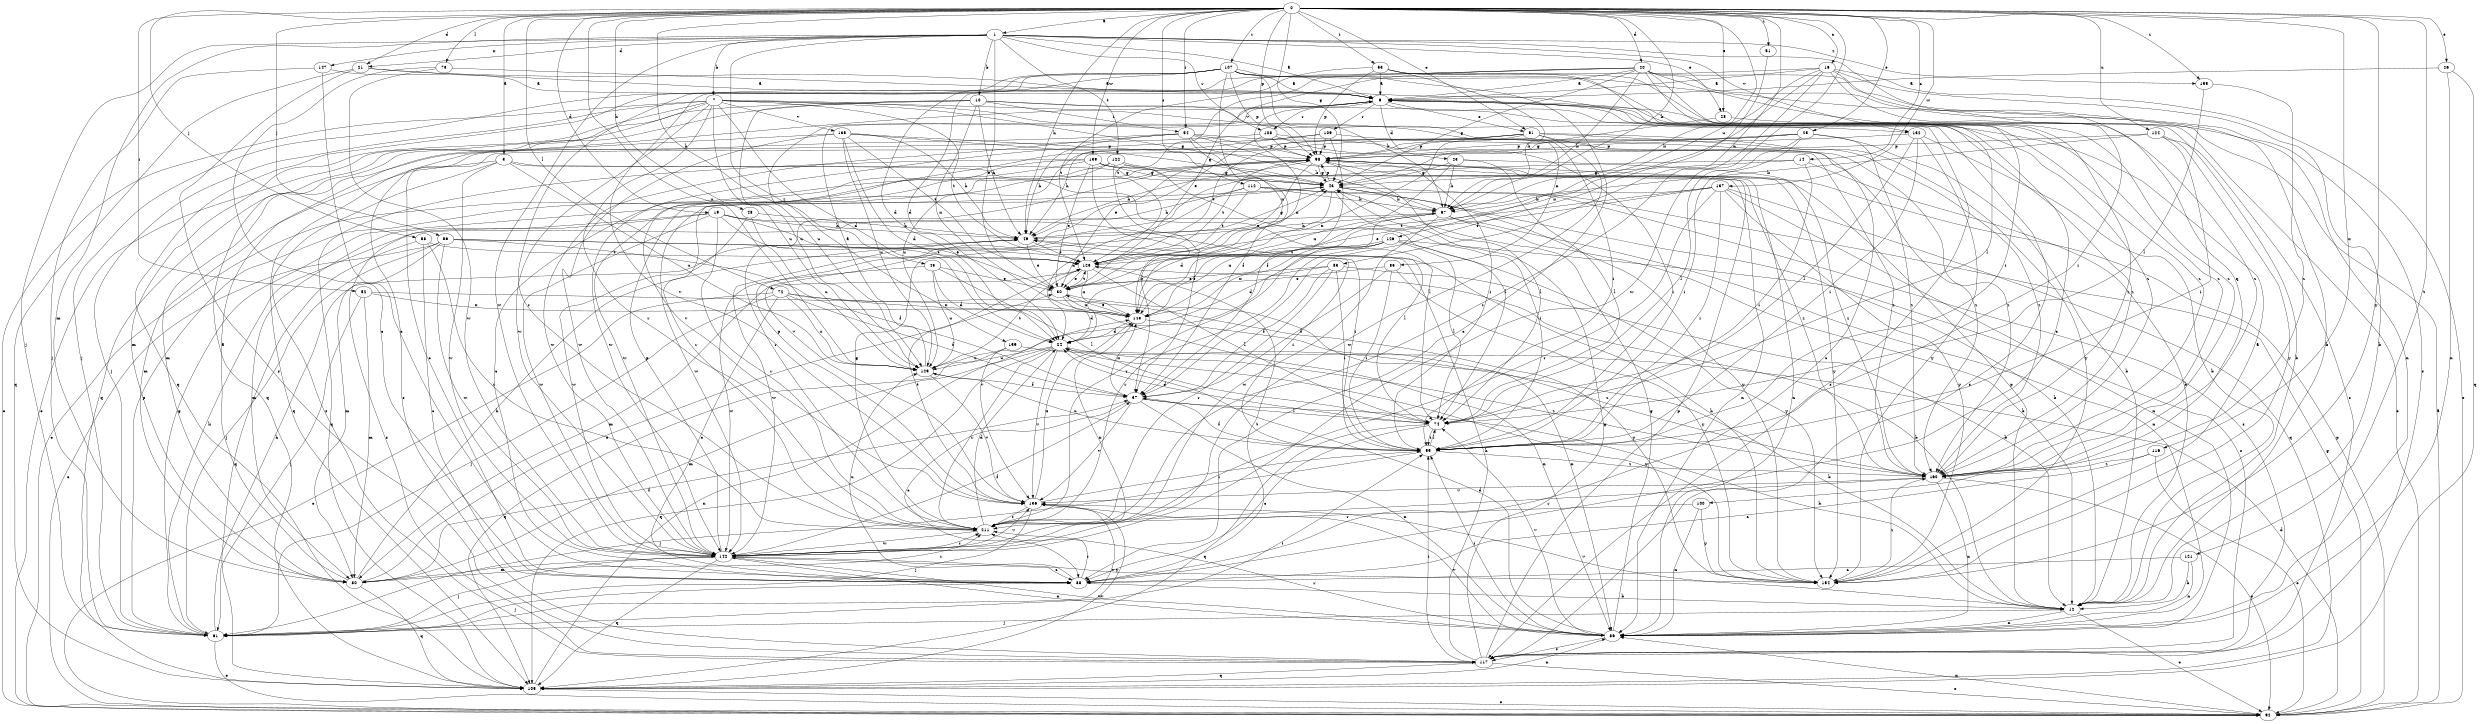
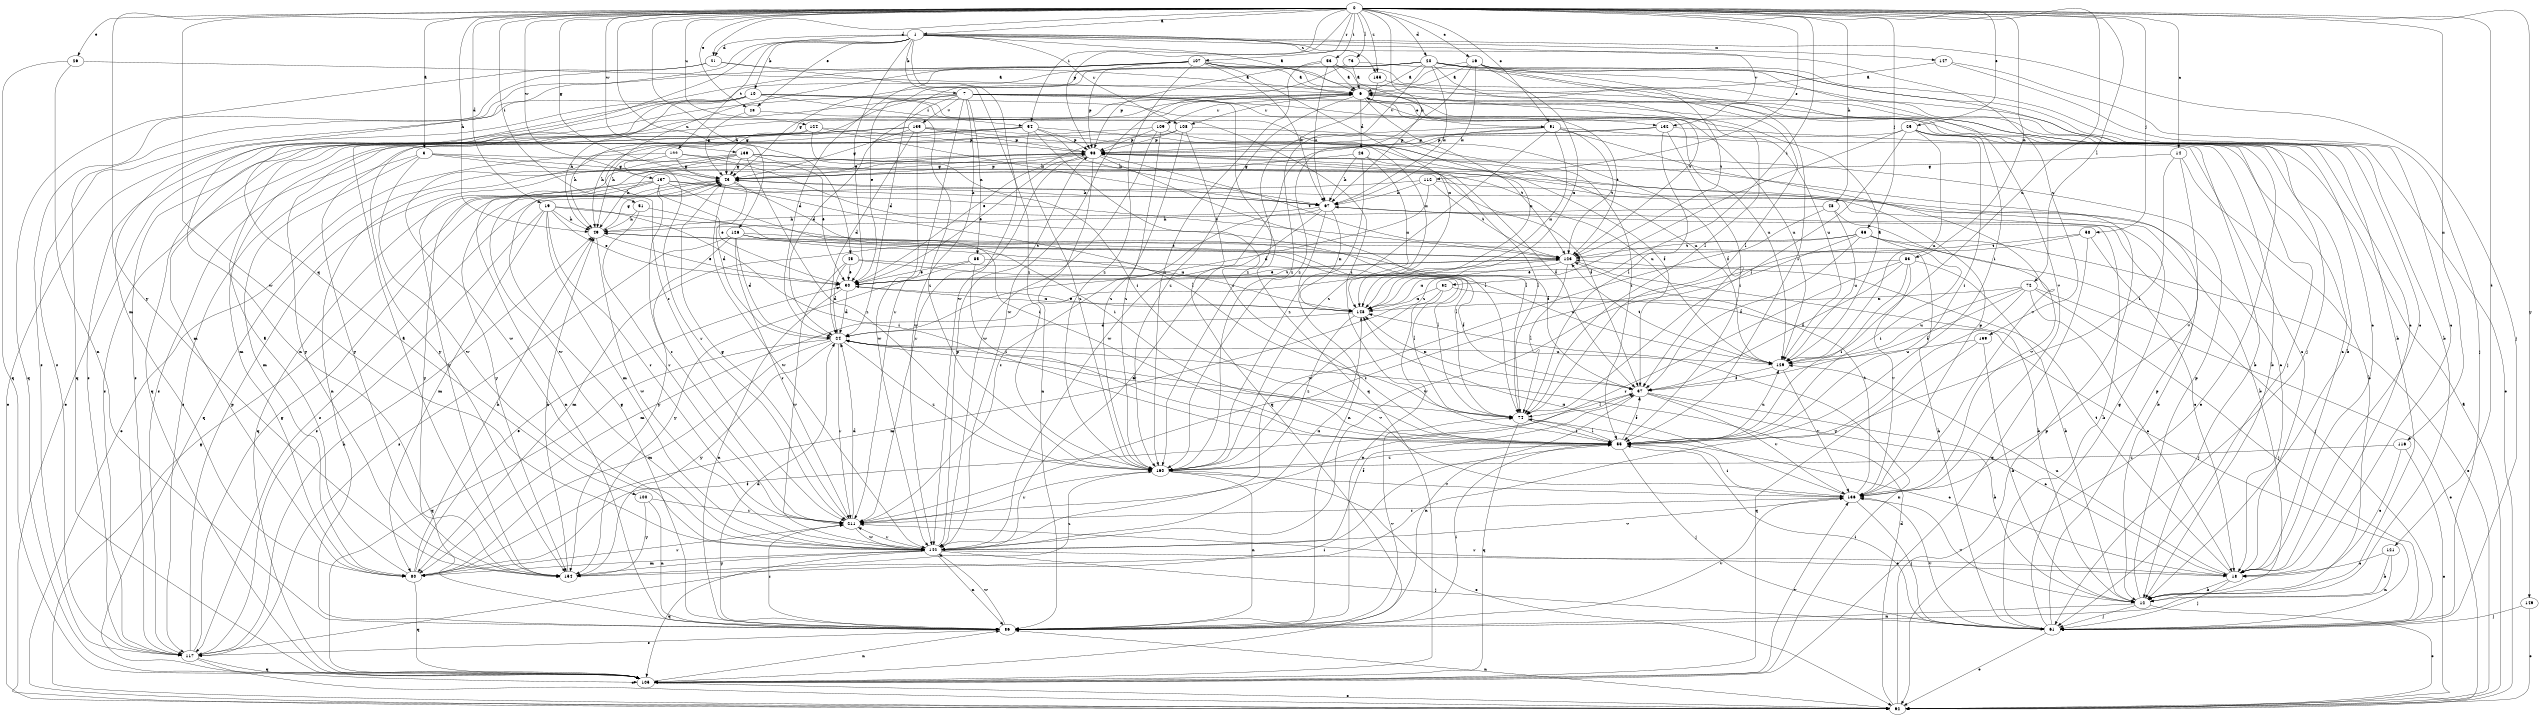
(1145, 212) -> (623, 222)
none -> (2053, 329)
(1420, 335) -> (677, 382)
(542, 385) -> (625, 378)
(1079, 583) -> (2235, 577)
none -> (2529, 603)
